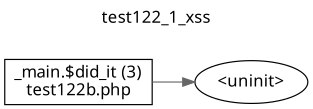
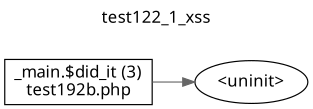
(78, 82) -> (78, 82)
